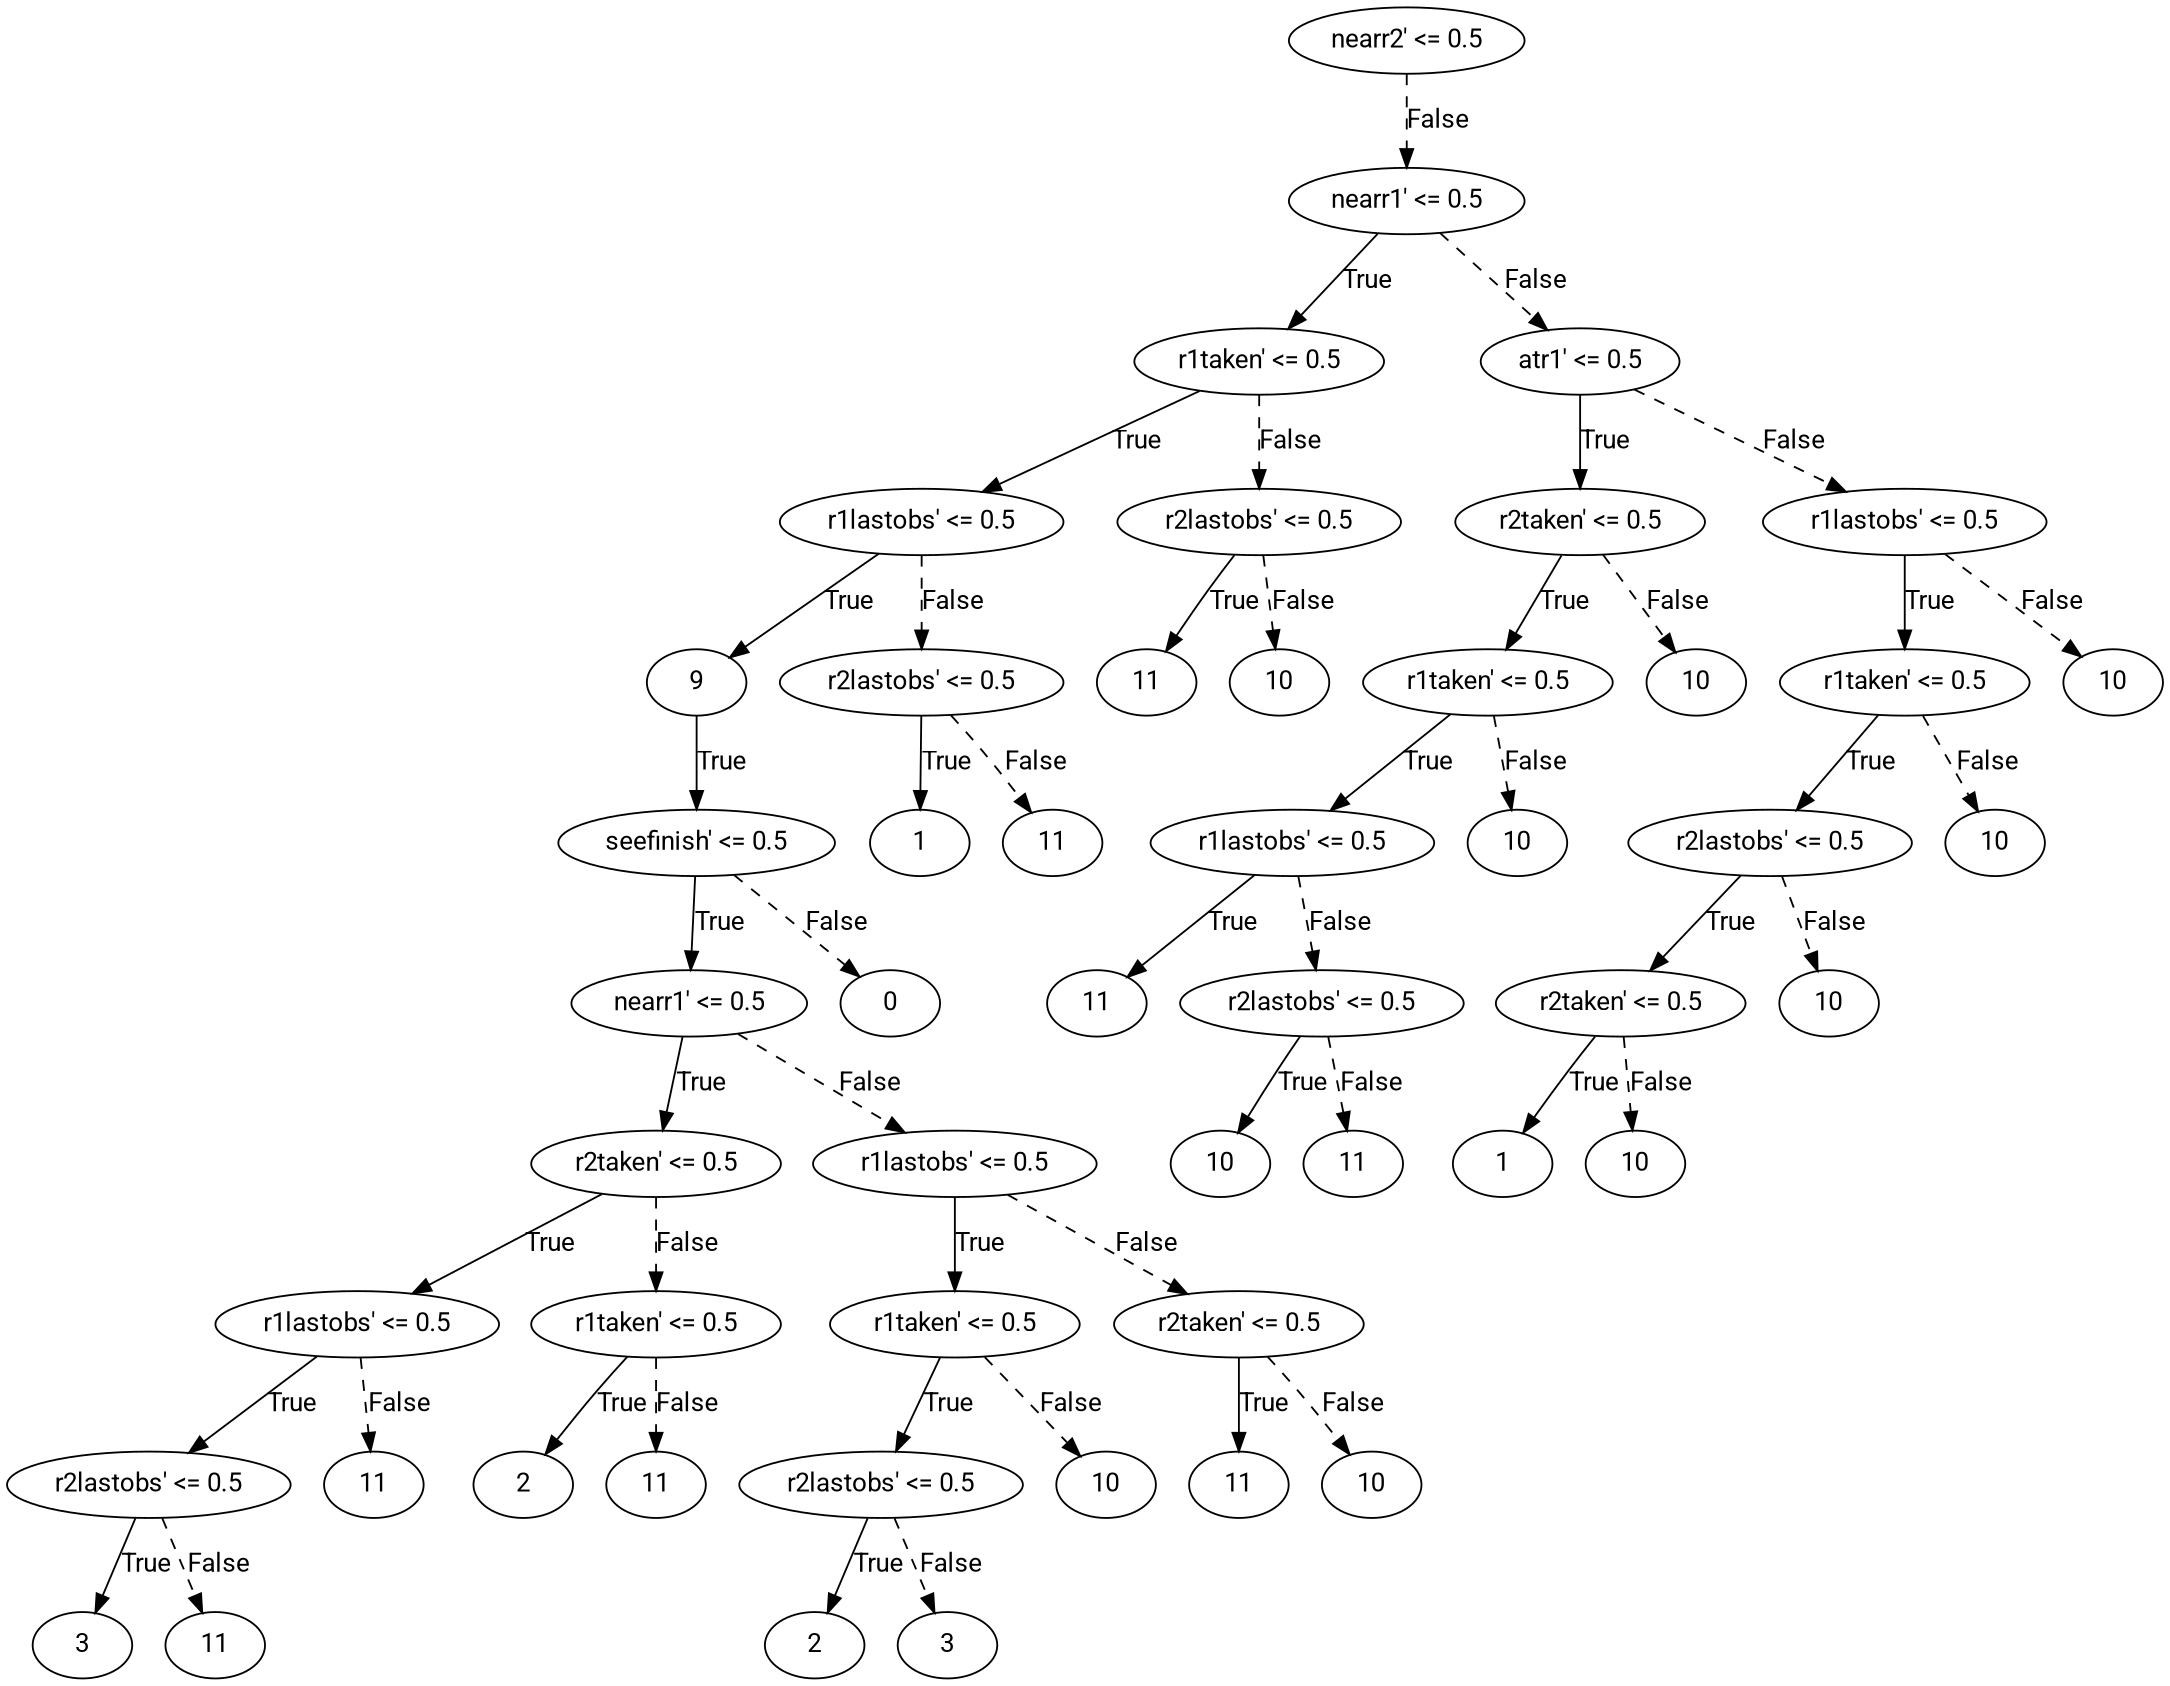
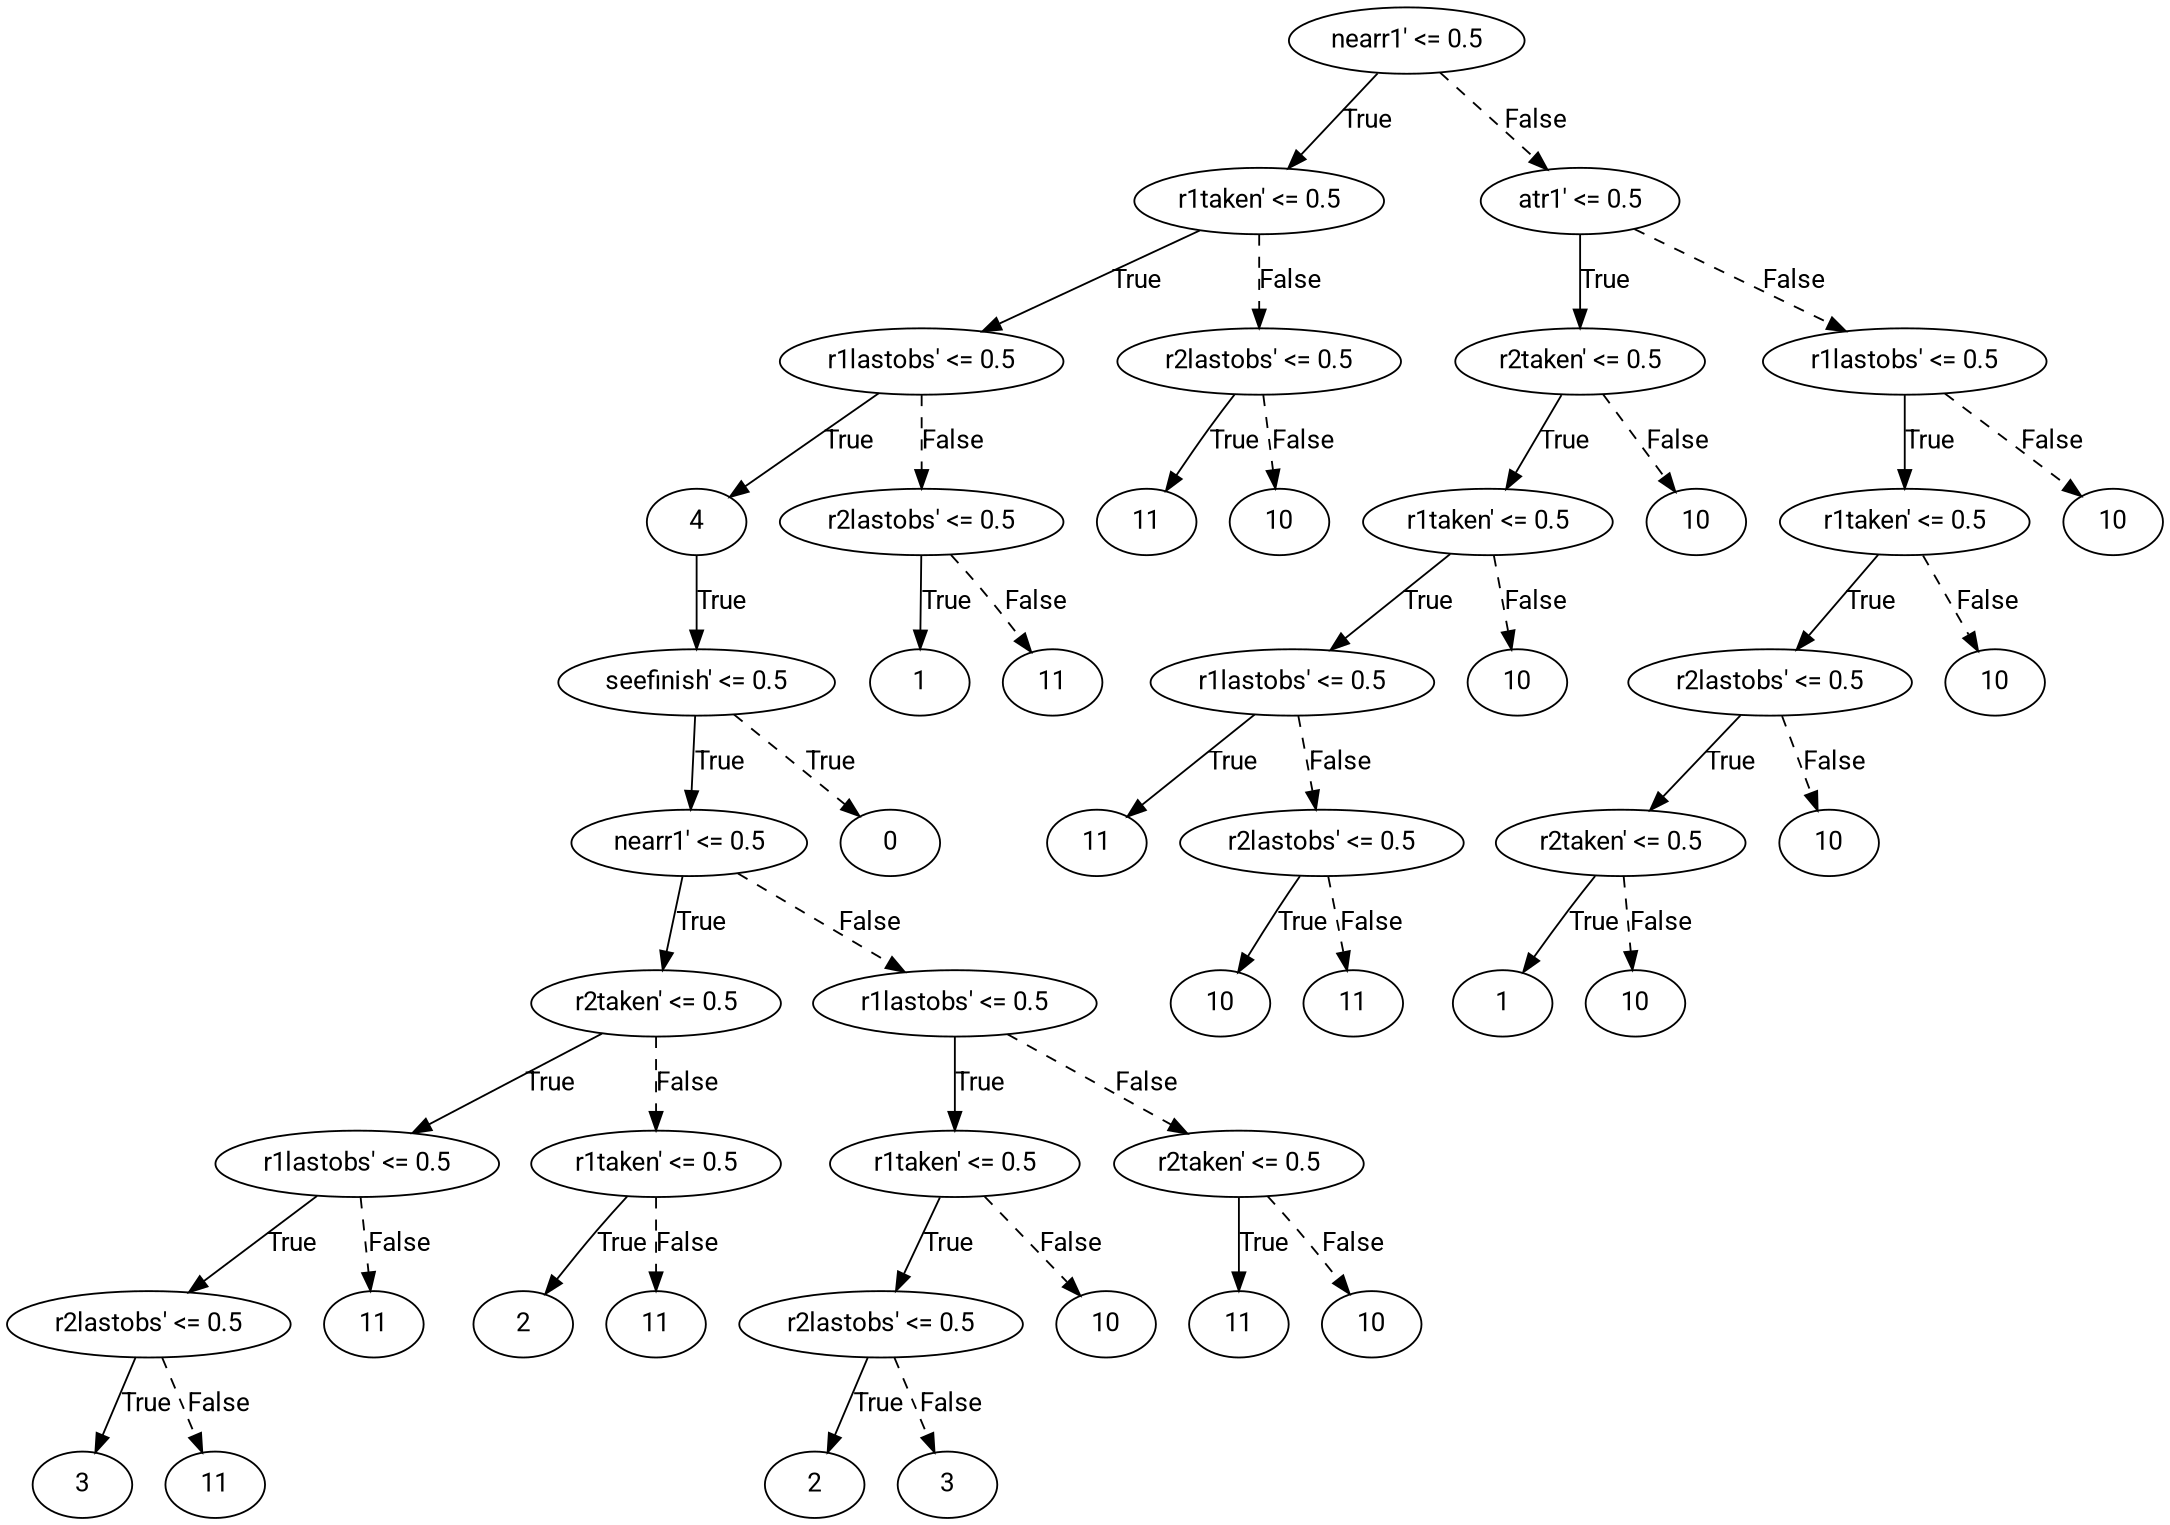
(1407, 41) -> none
(697, 682) -> (697, 522)
(837, 923) -> (831, 763)
